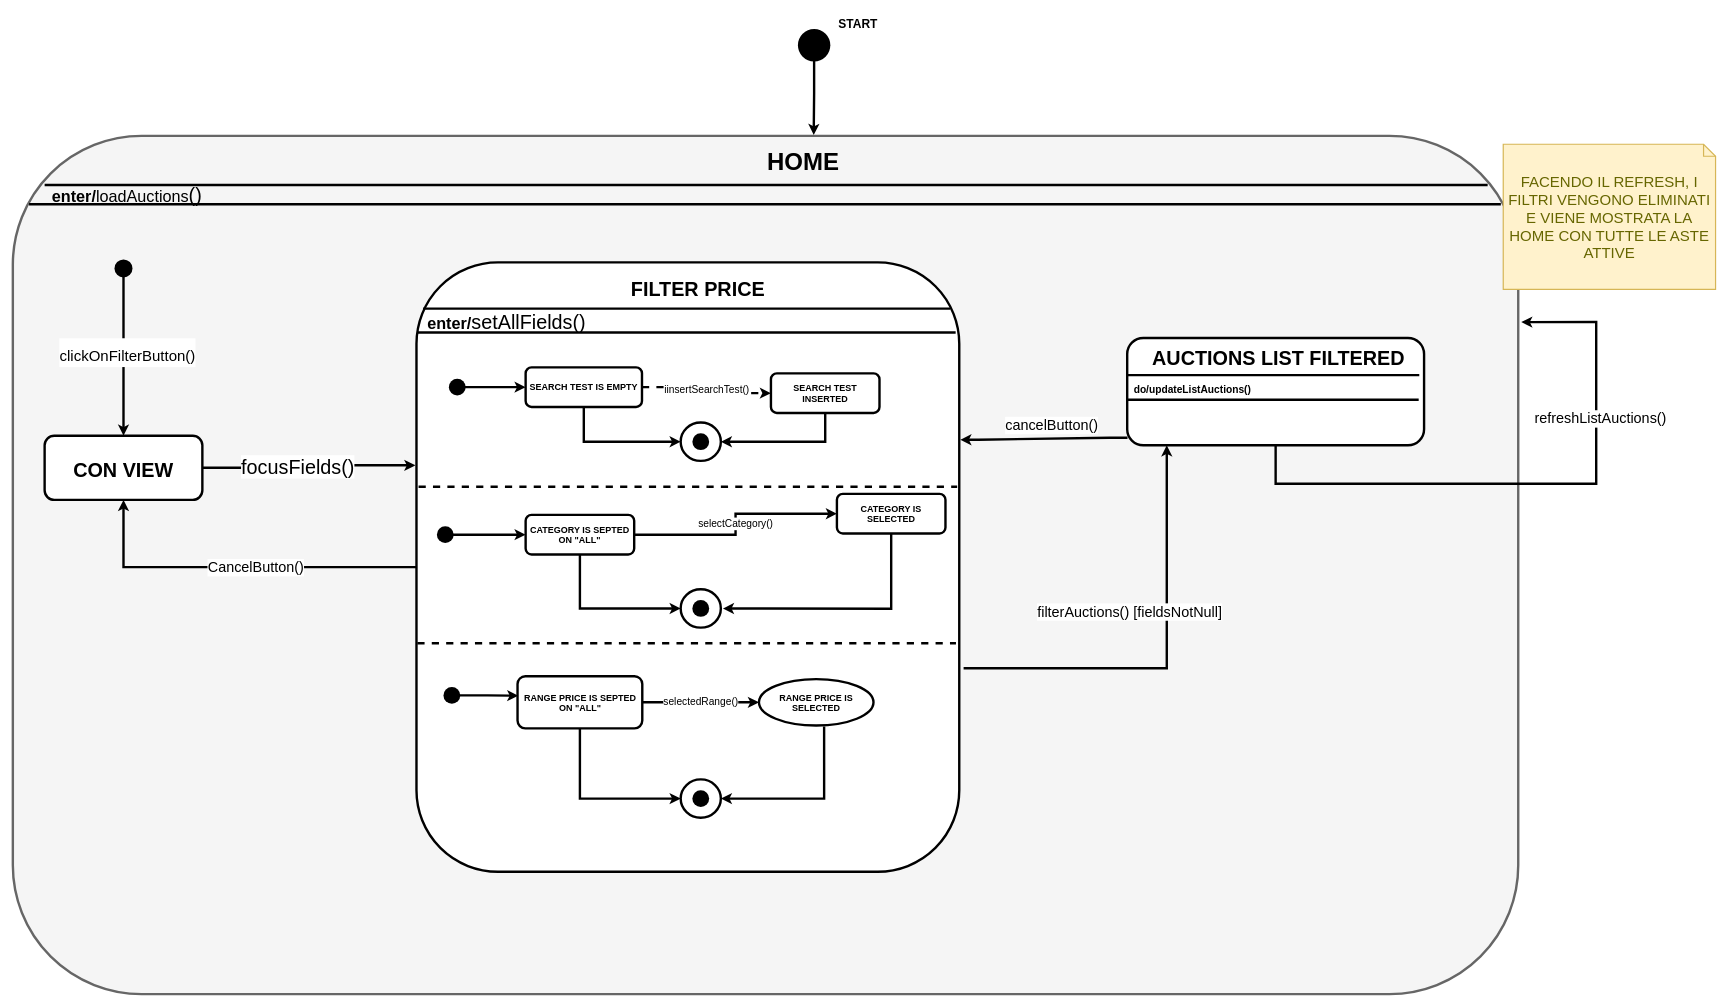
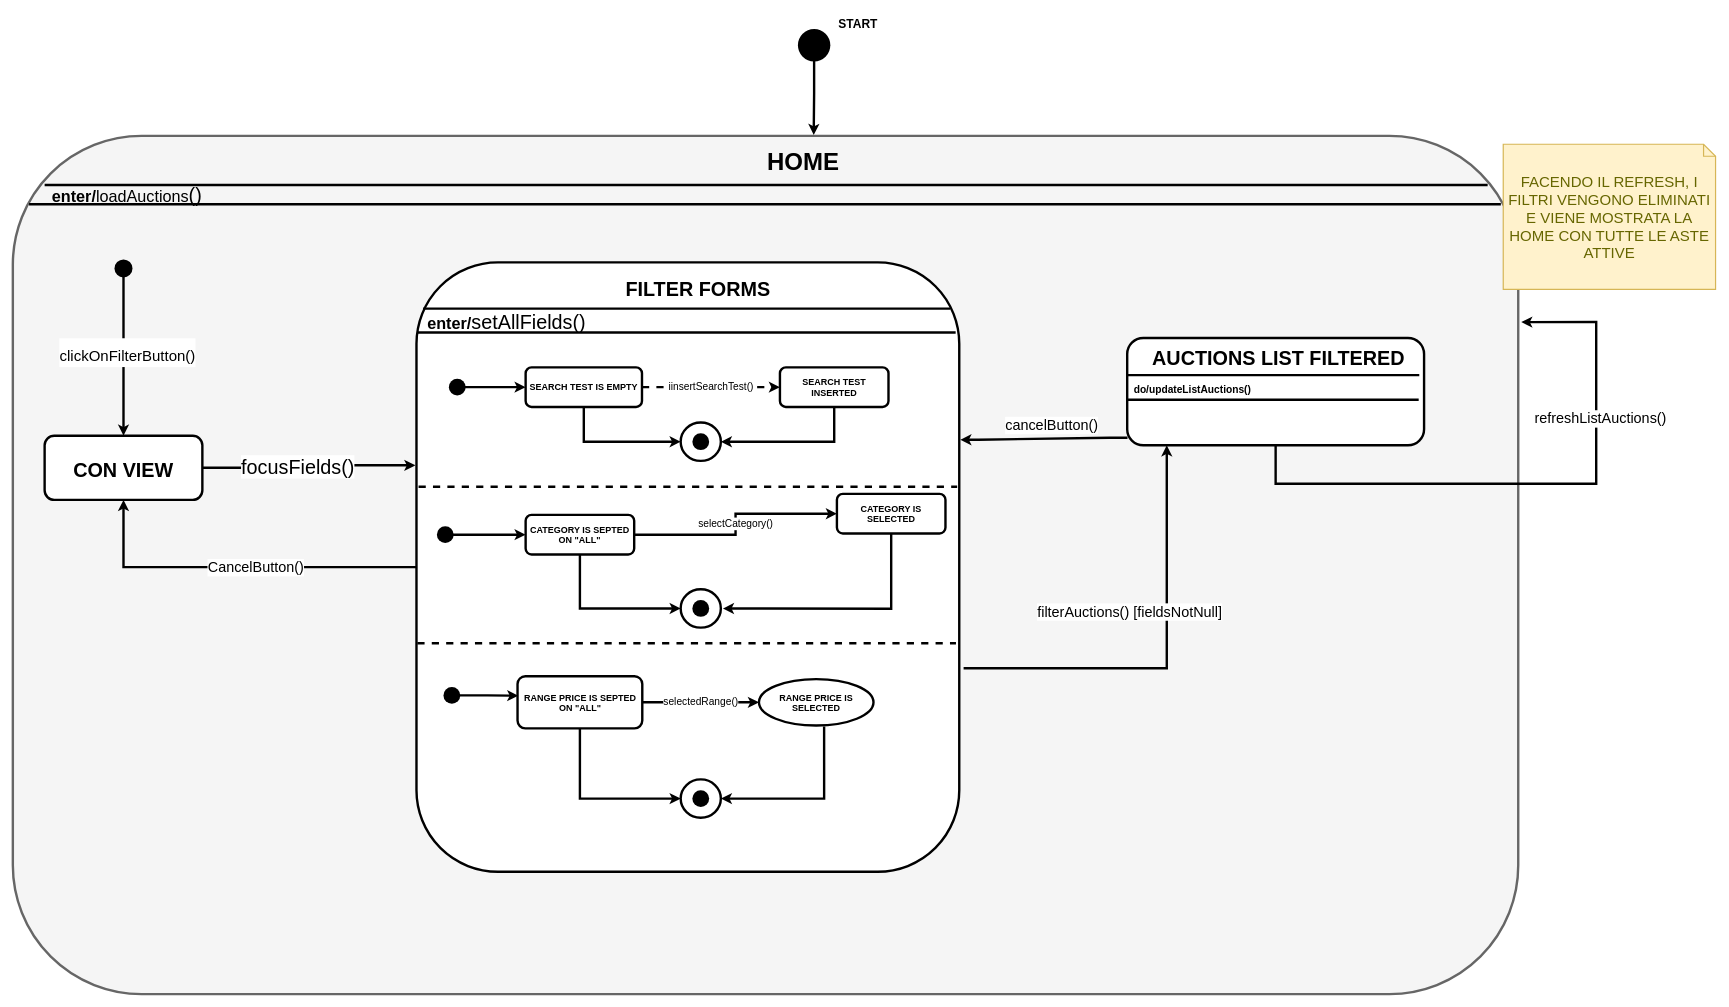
(698, 290) -> (698, 290)
(825, 393) -> (834, 387)
